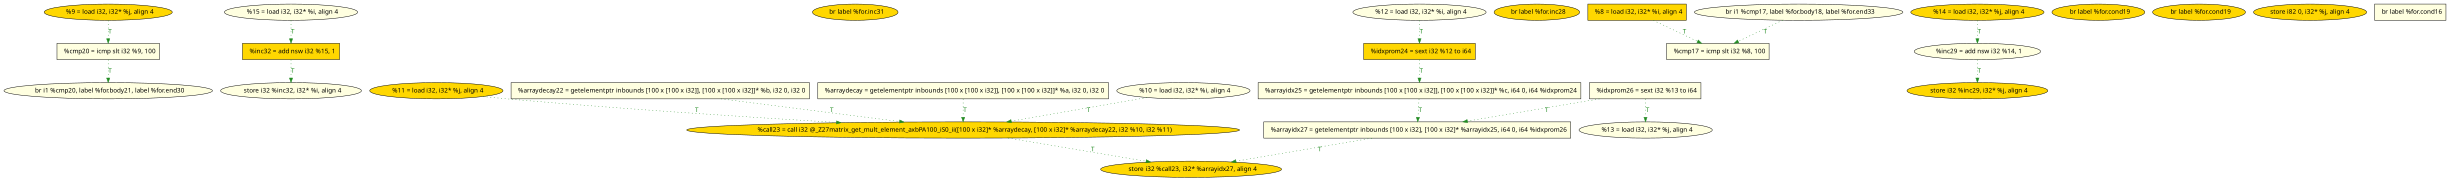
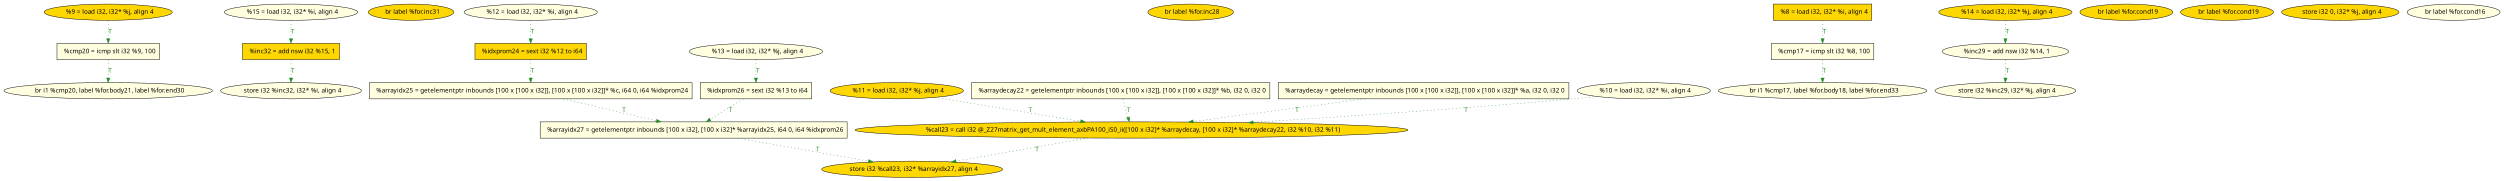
(2310, 12) -> (2340, 12)
(2410, 12) -> (2454, 12)
(1760, 31) -> (1823, 69)
(1977, 91) -> (2005, 91)
(1645, 108) -> (756, 69)
